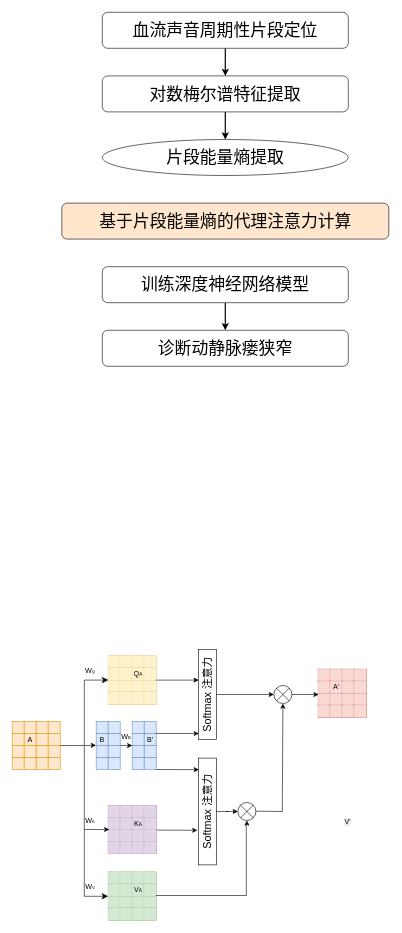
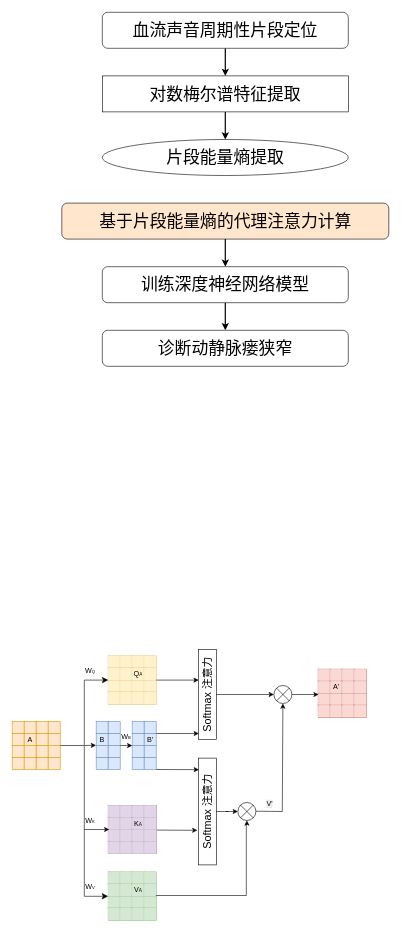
(225, 94) -> (225, 94)
none -> (225, 250)
(356, 826) -> (278, 808)
